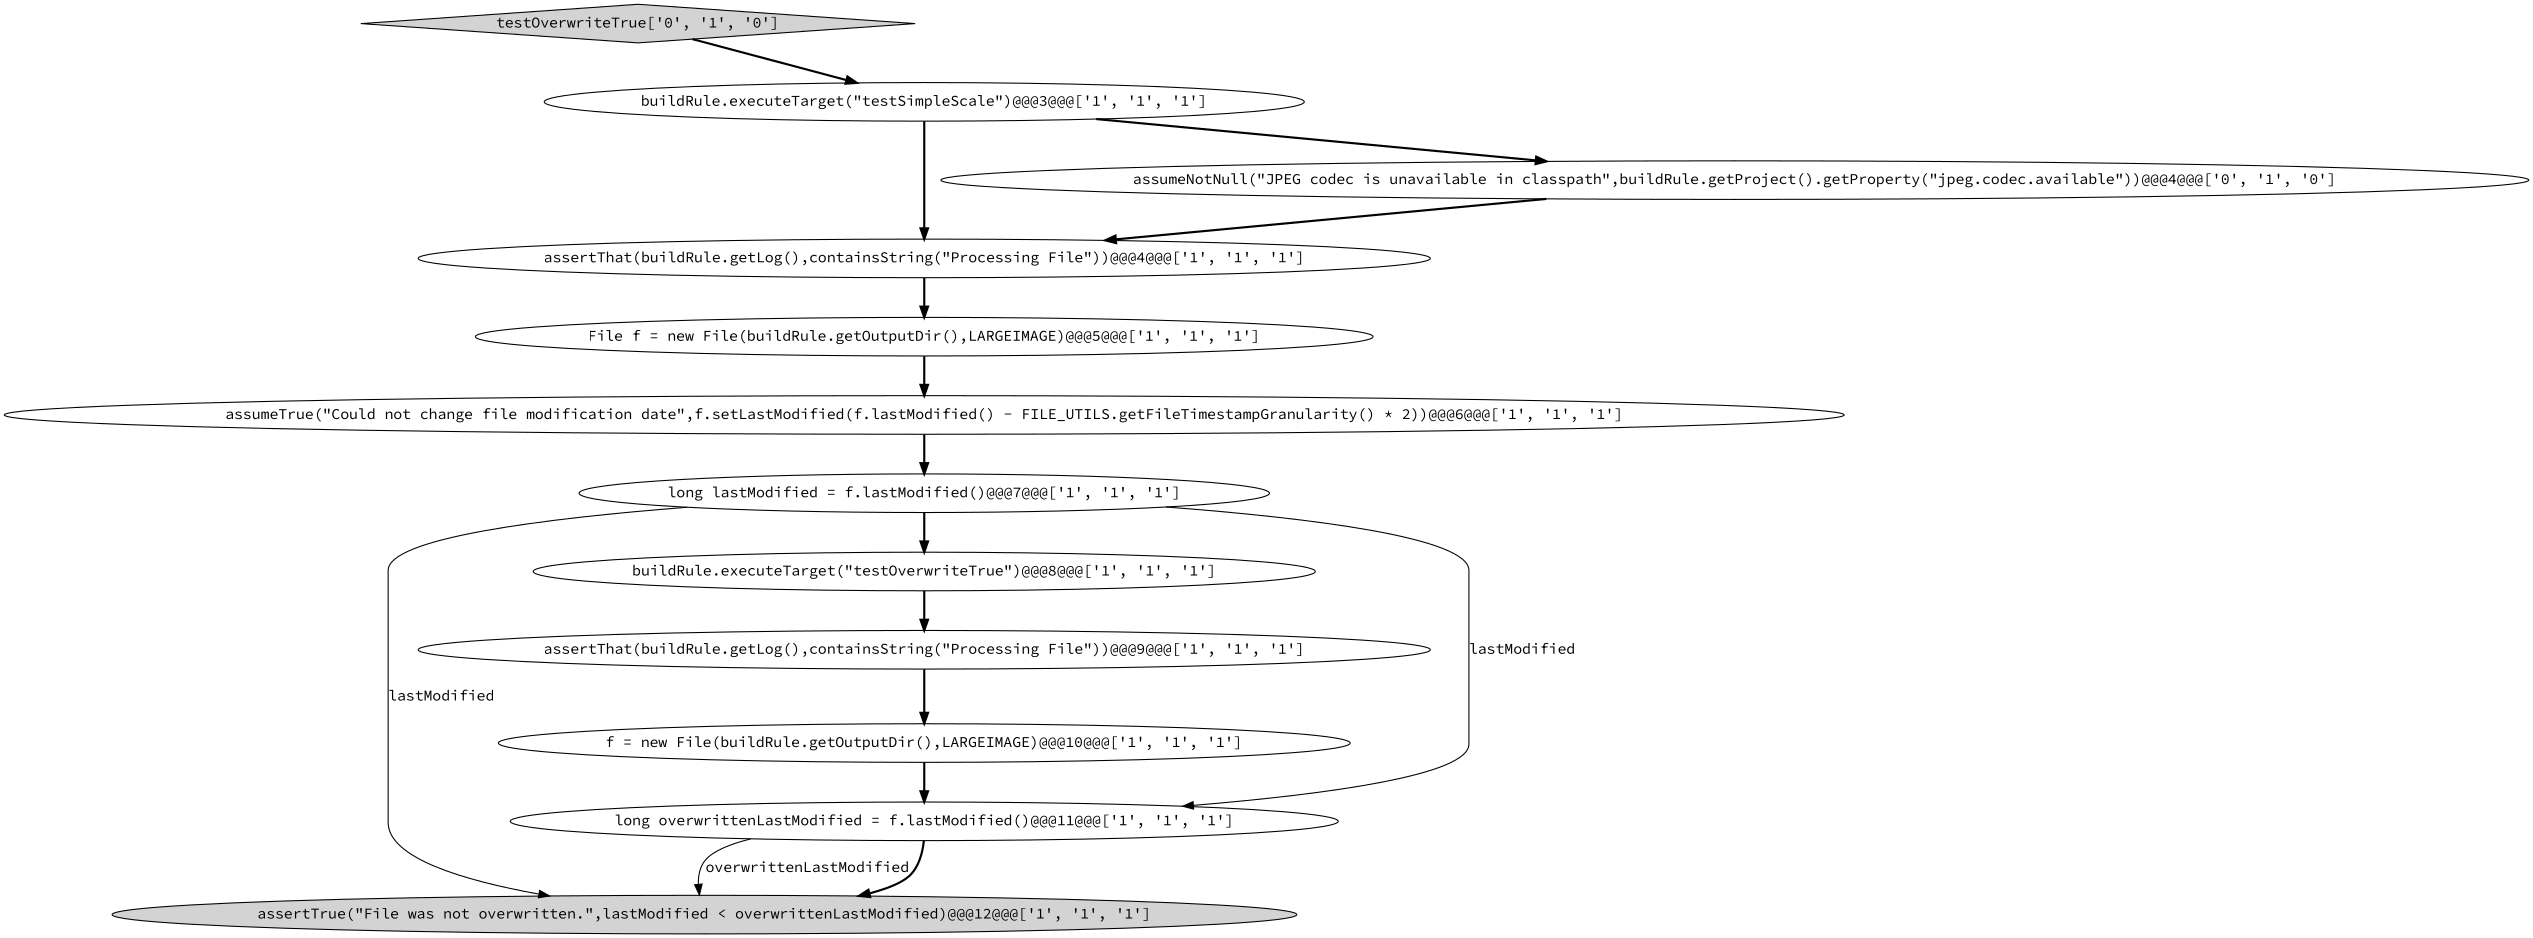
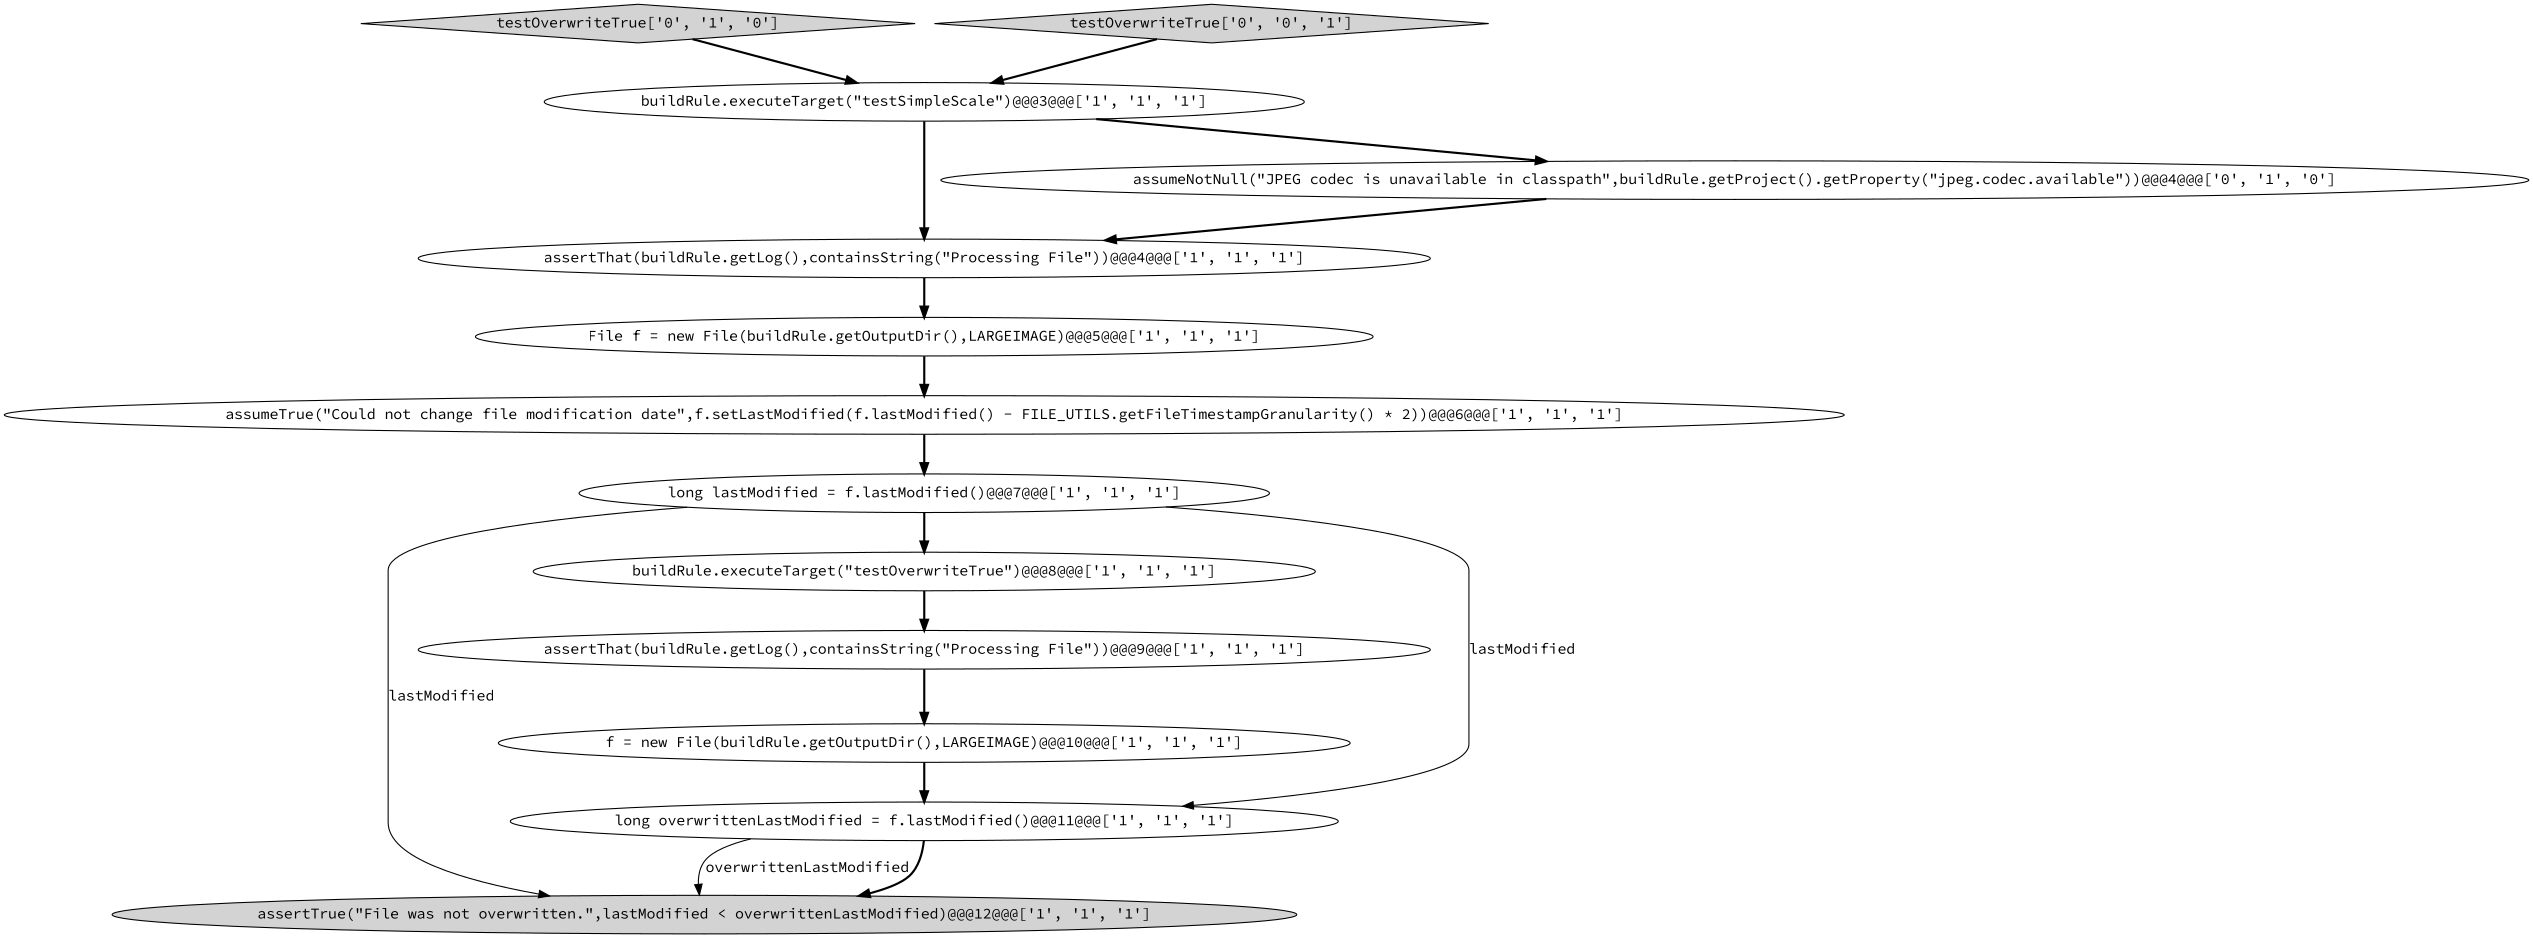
none -> (1212, 24)
